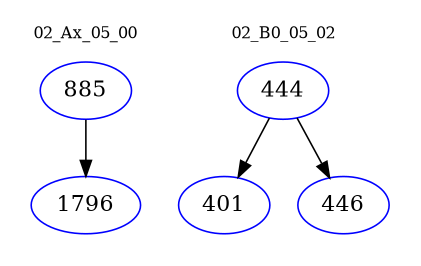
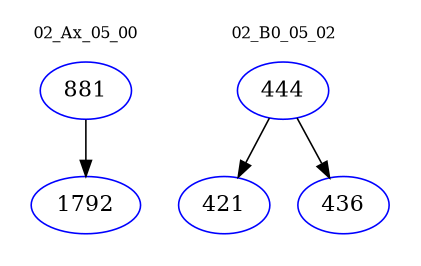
(86, 91) -> (86, 91)
(86, 205) -> (86, 205)
(224, 205) -> (224, 205)
(344, 205) -> (344, 205)
